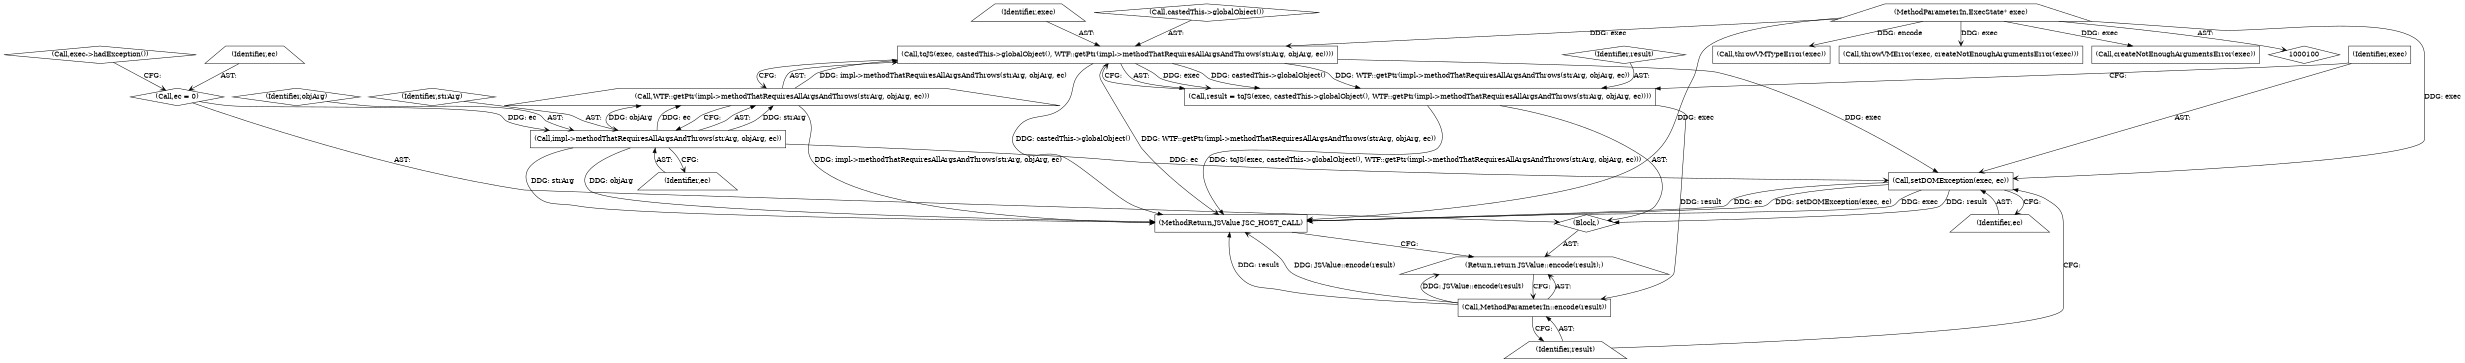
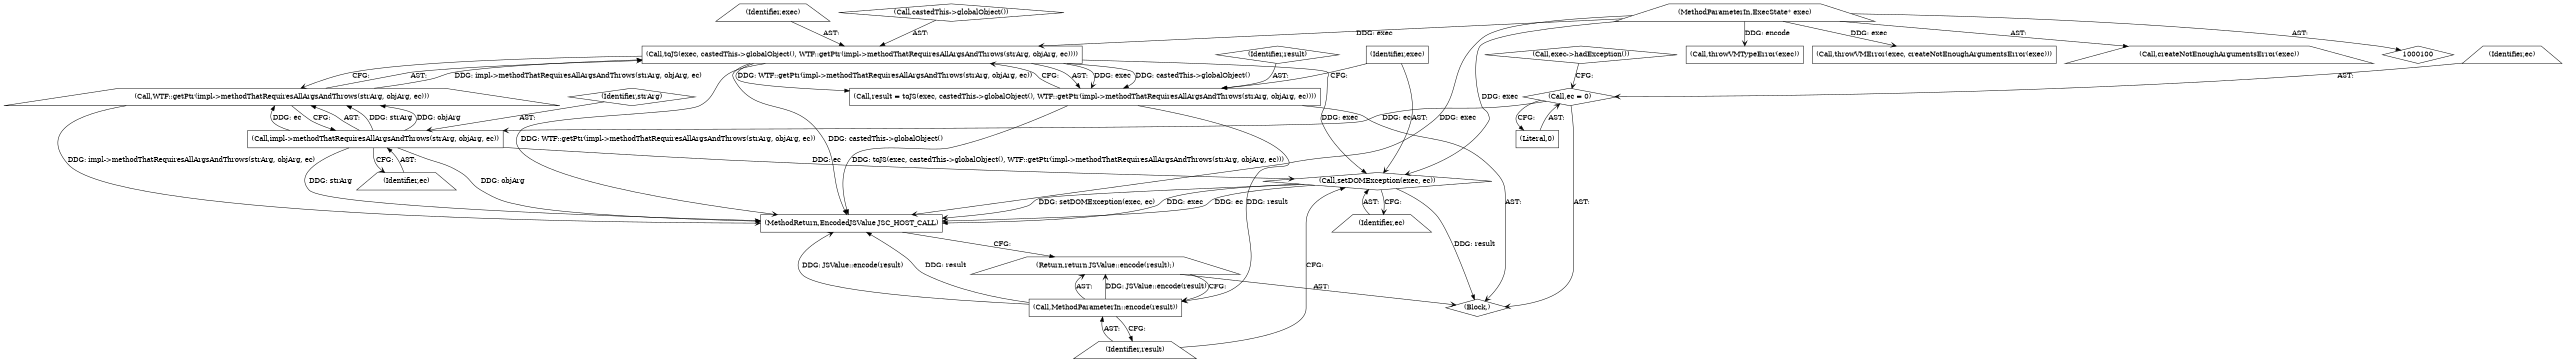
(2171, 33) -> (2124, 24)
(2100, 34) -> (2020, 34)
(2176, 55) -> (2219, 55)
(296, 97) -> none
none -> (1537, 139)
(1951, 181) -> (1377, 181)
(1231, 223) -> (851, 223)
(1564, 242) -> (1316, 289)
